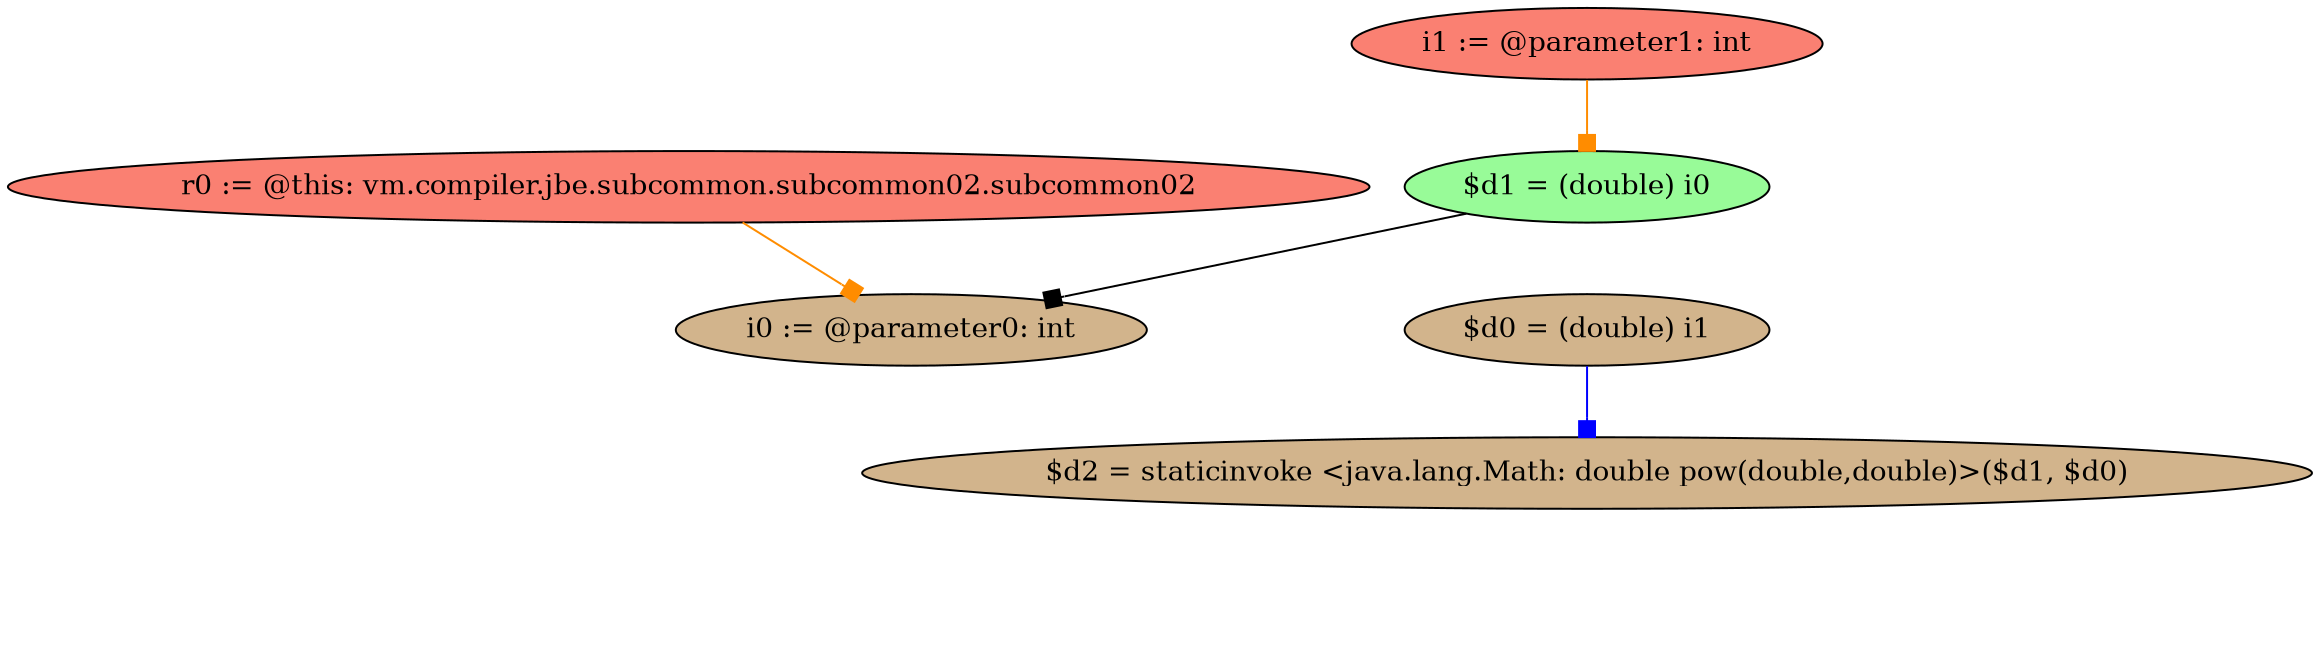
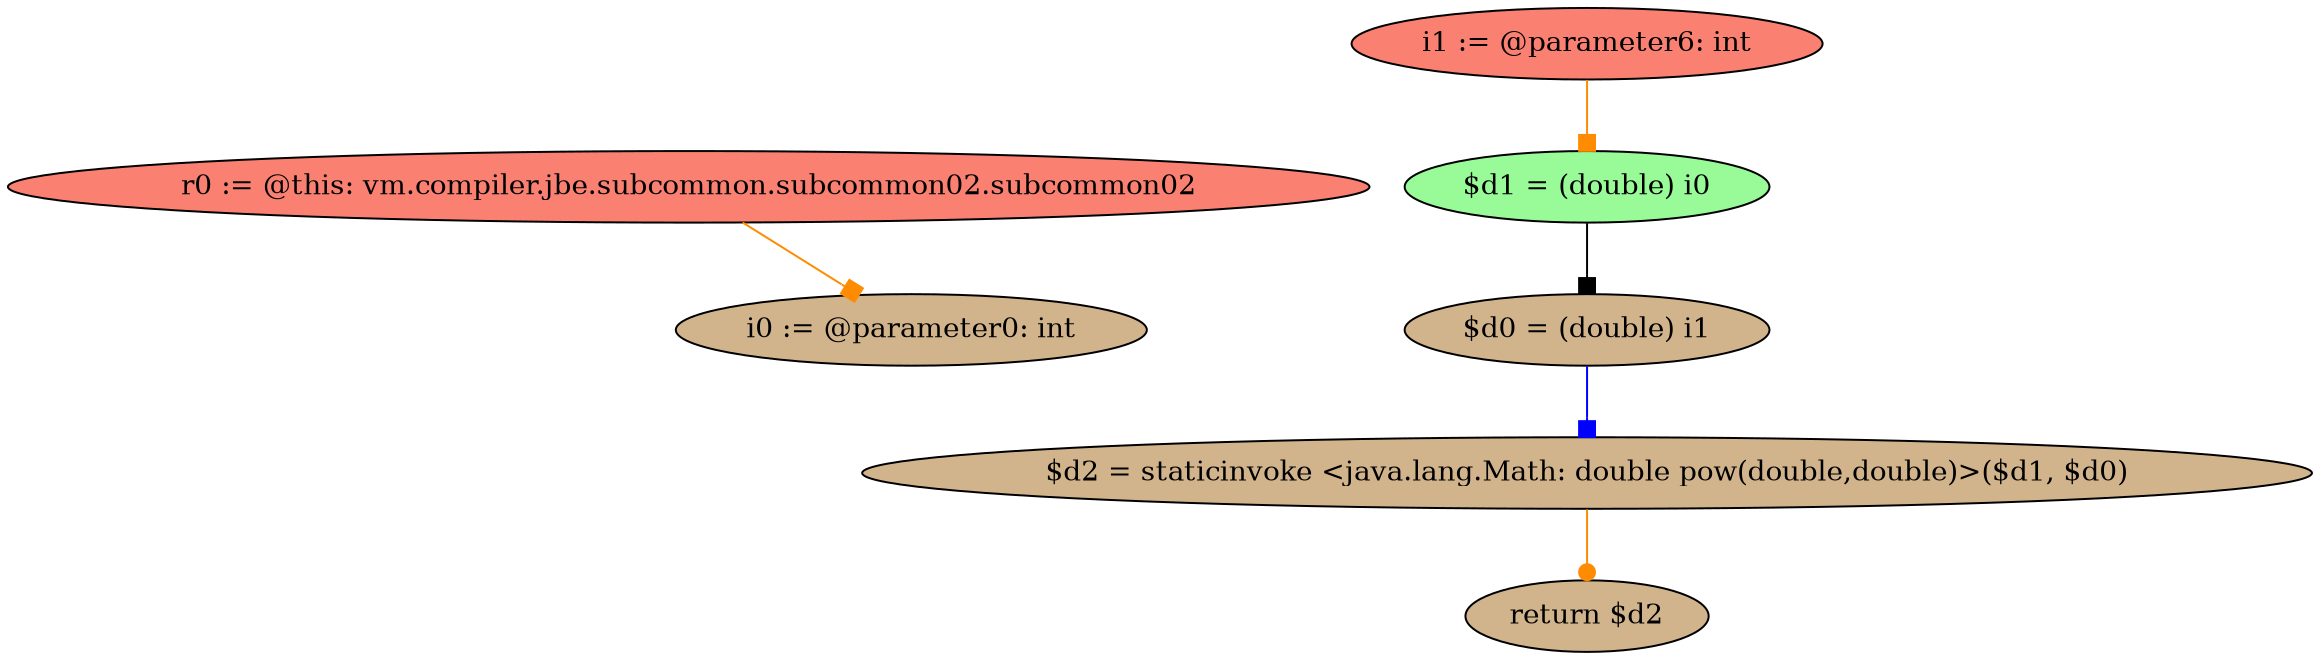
(1587, 44) -> (1587, 44)
(1266, 255) -> (1587, 249)
none -> (1587, 616)
